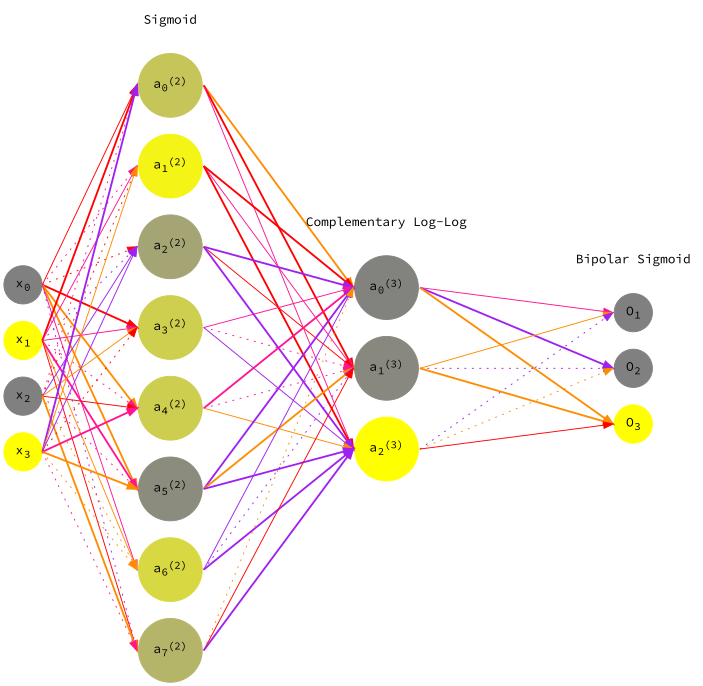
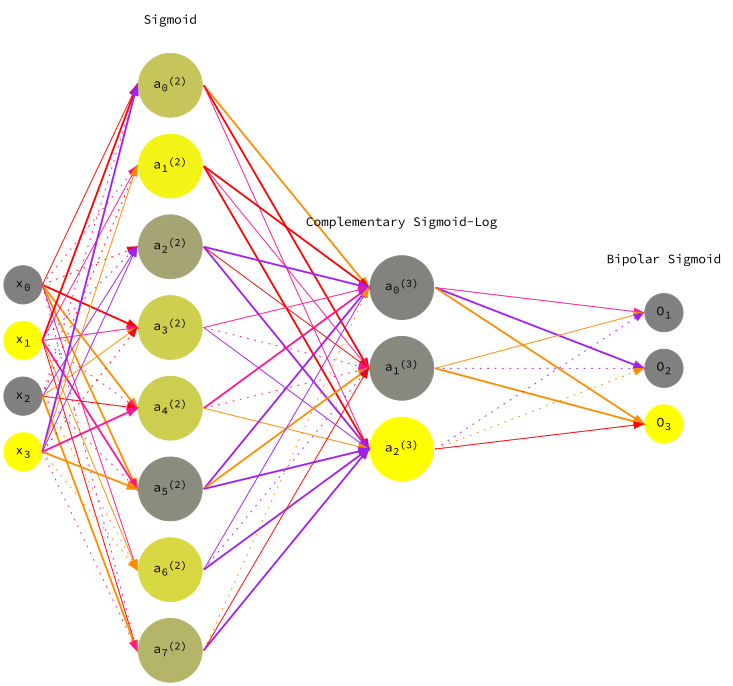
(387, 223) -> (402, 223)
